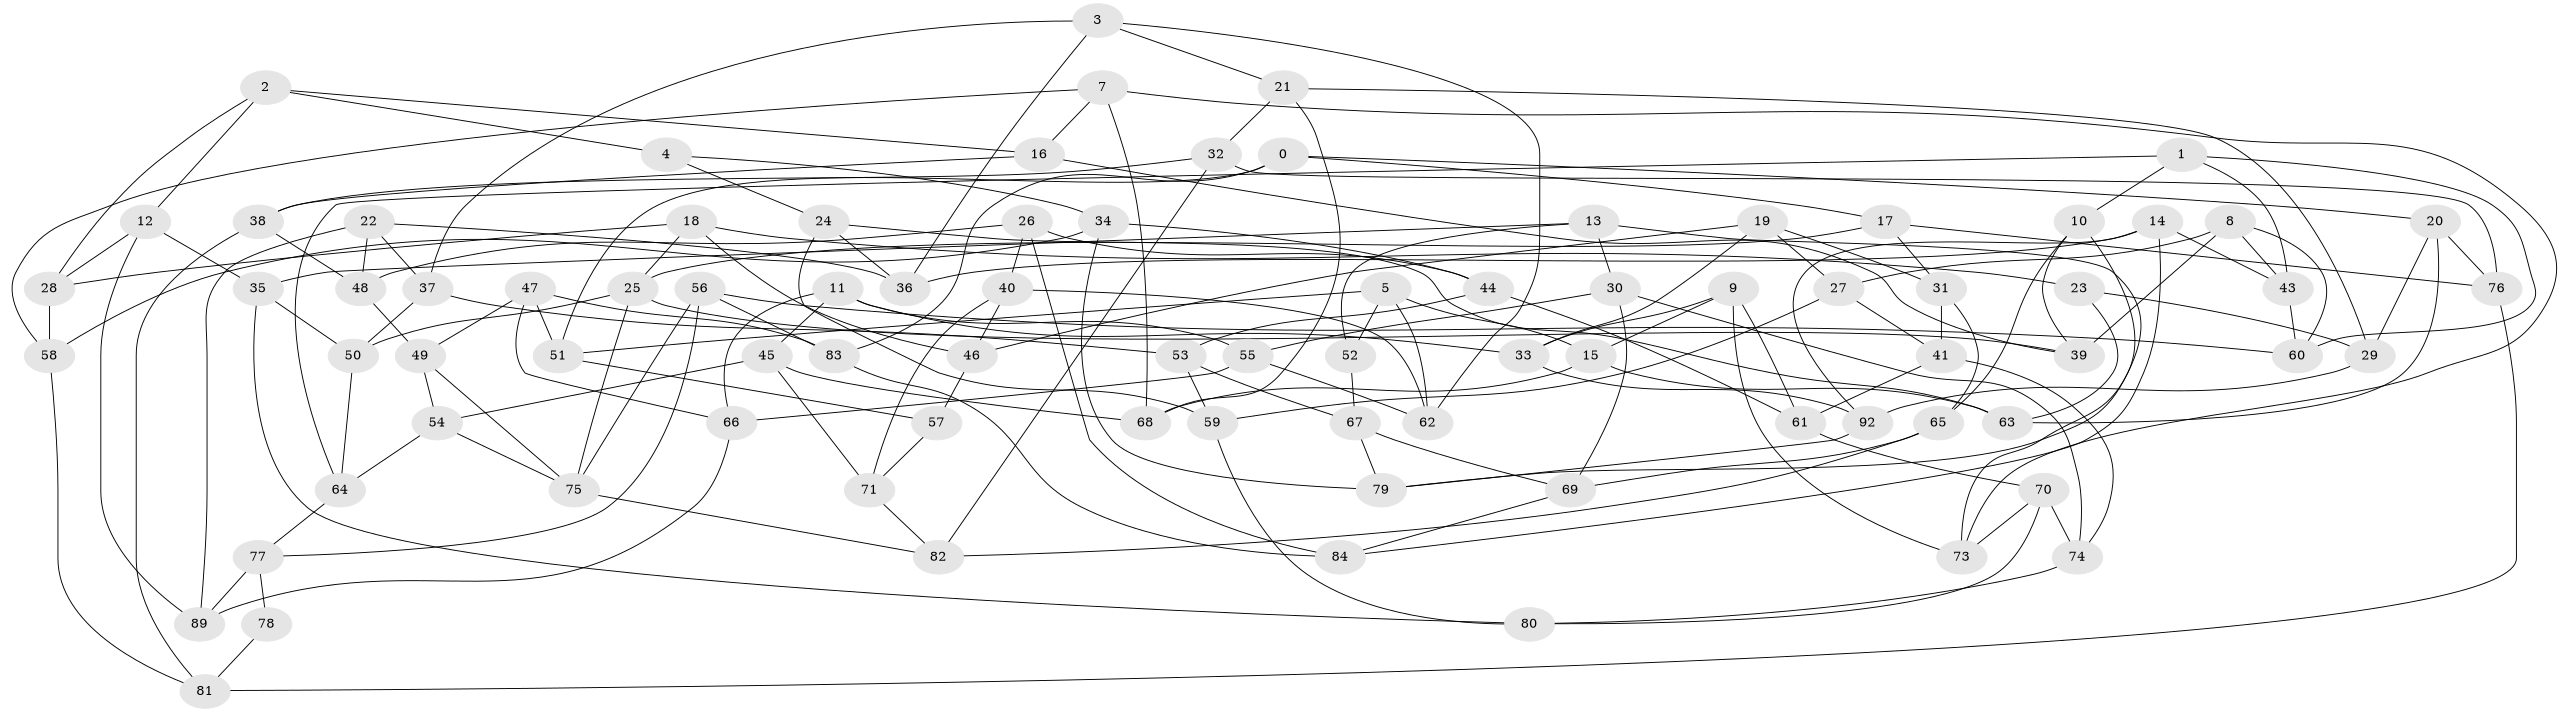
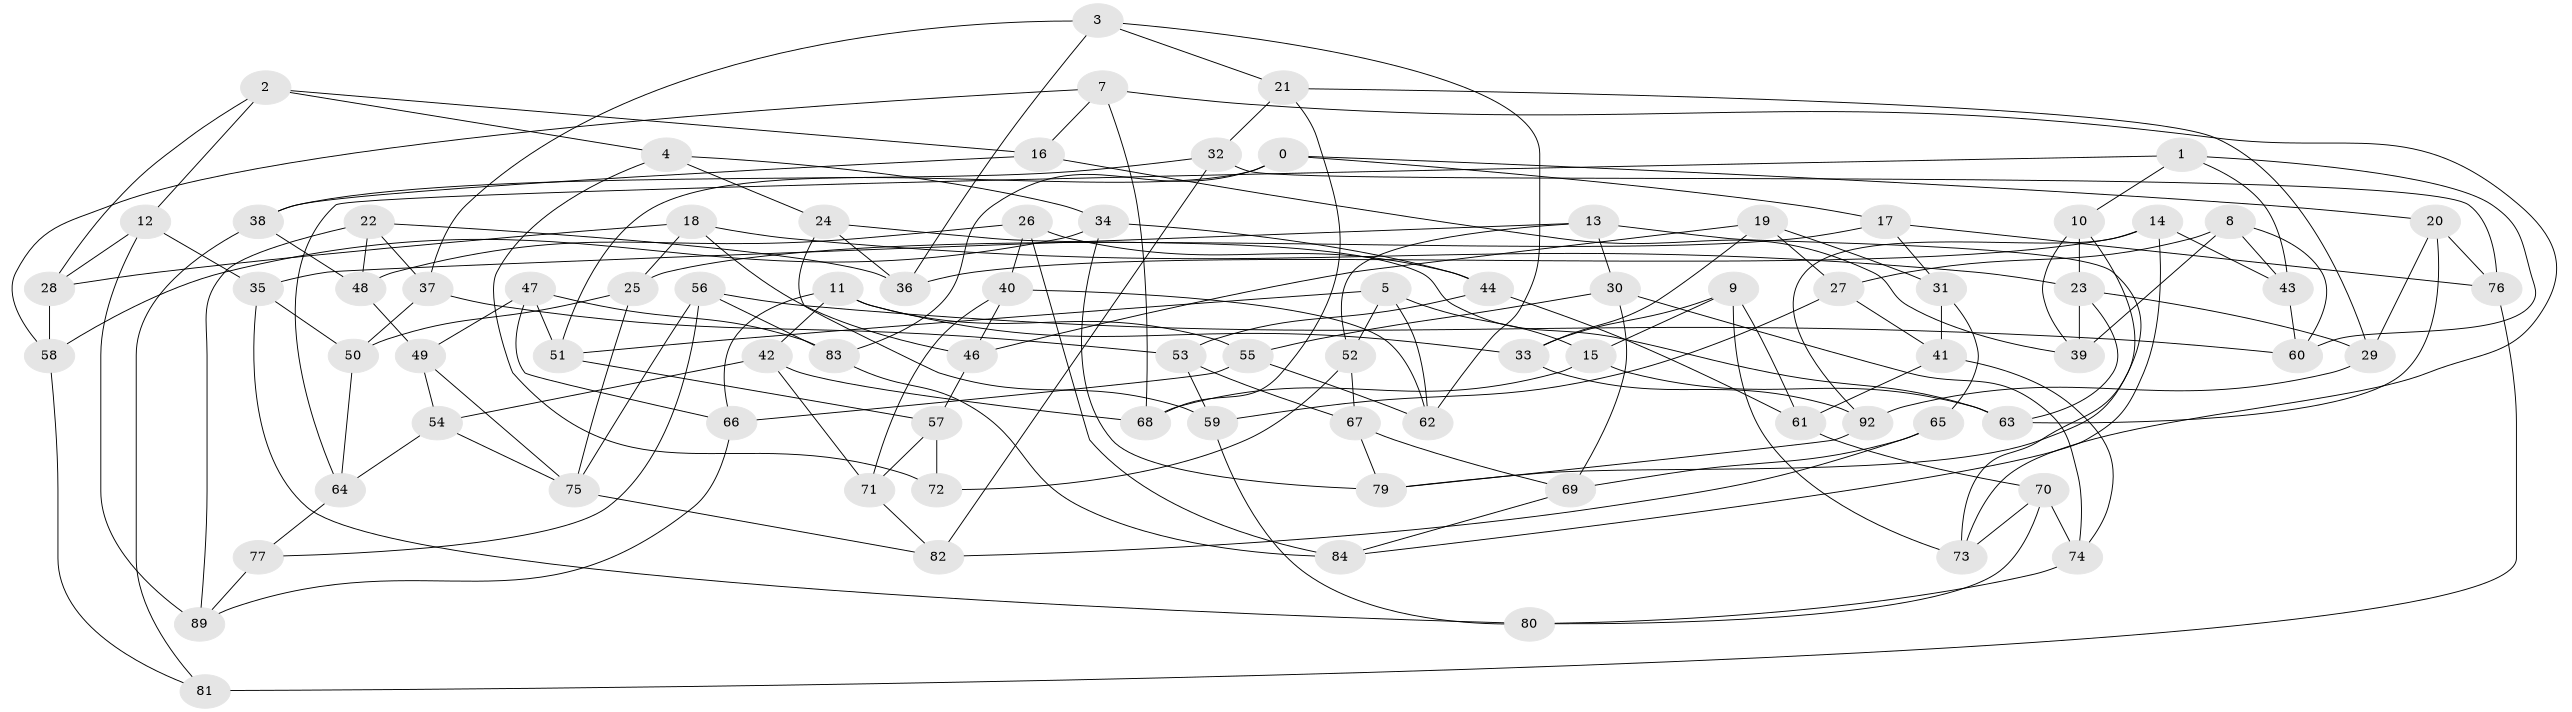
(2014, 325) -> (2079, 251)
(1423, 336) -> (2079, 323)
(767, 356) -> (767, 356)
none -> (937, 490)
(267, 624) -> none
